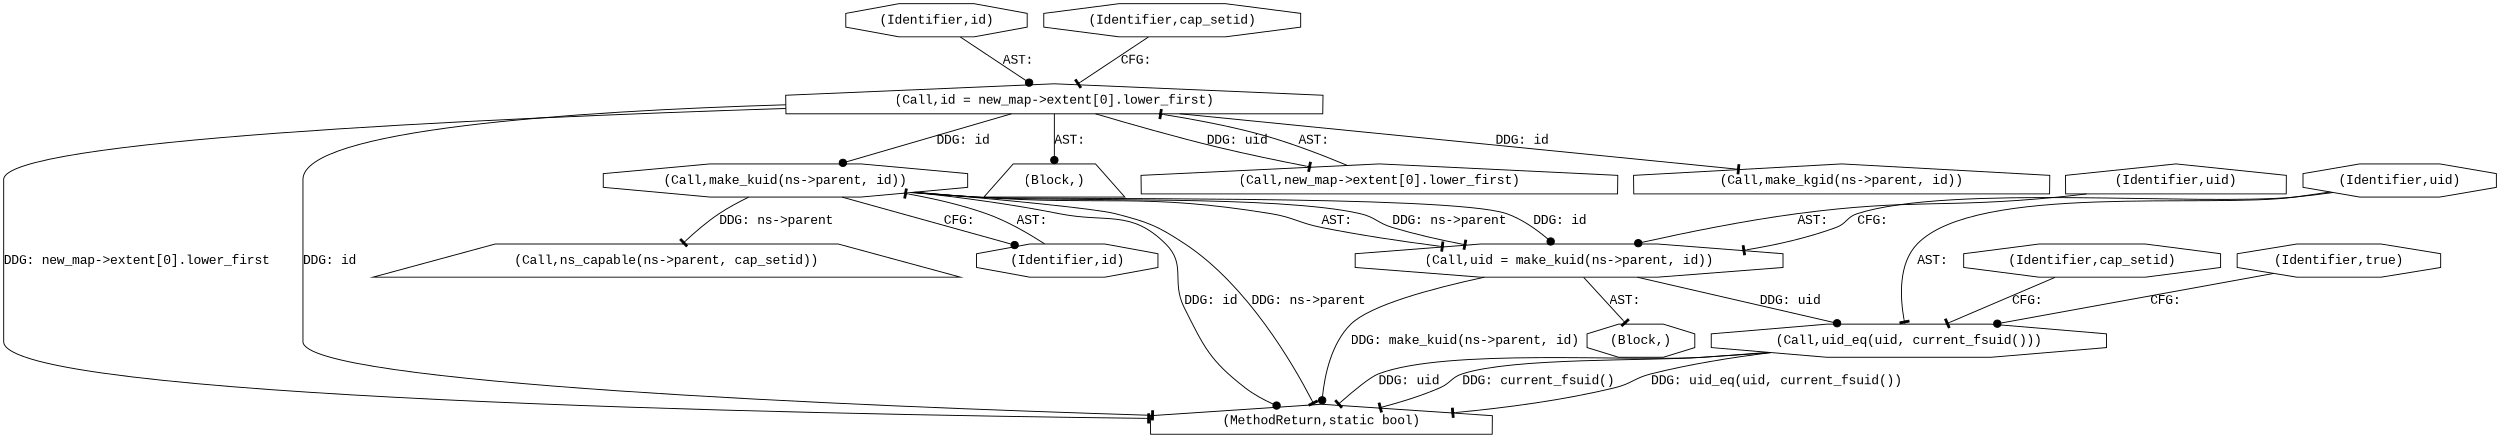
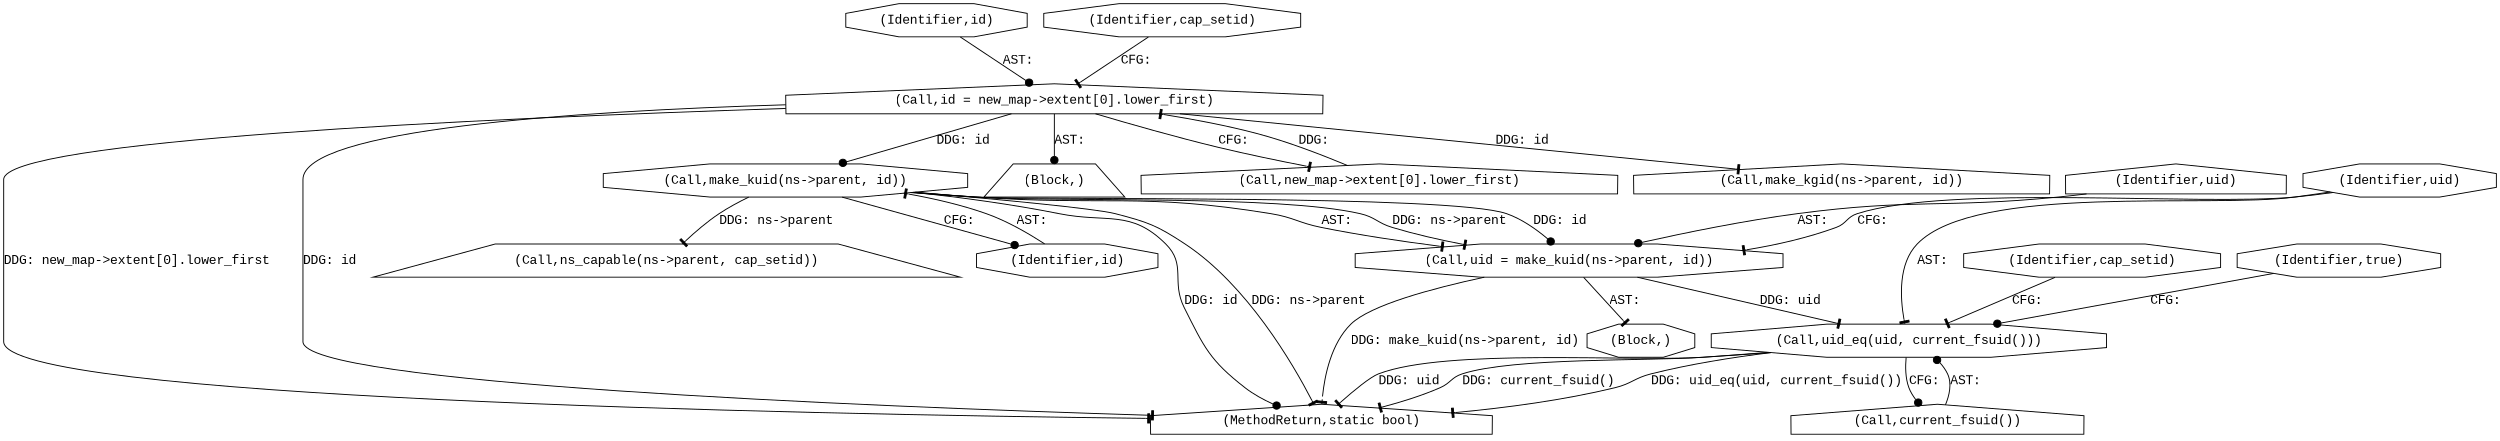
(1238, 140) -> (1238, 140)
(1318, 140) -> (1318, 140)
(1737, 300) -> (1737, 300)
(1378, 308) -> (1378, 308)
none -> (1937, 421)
